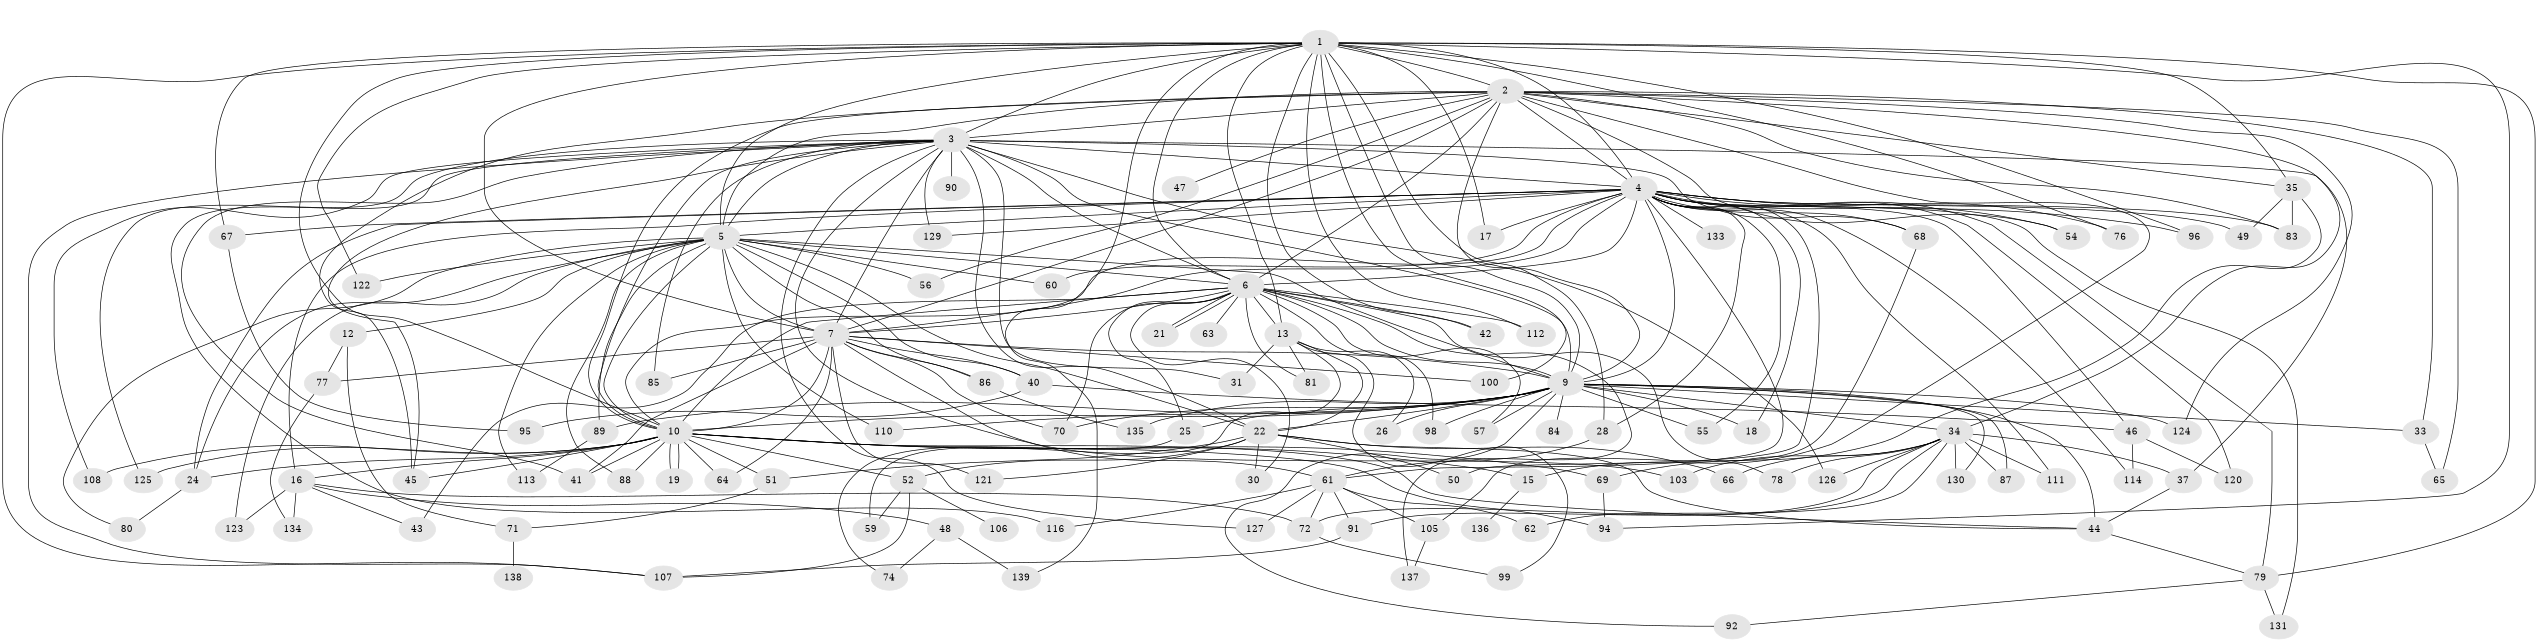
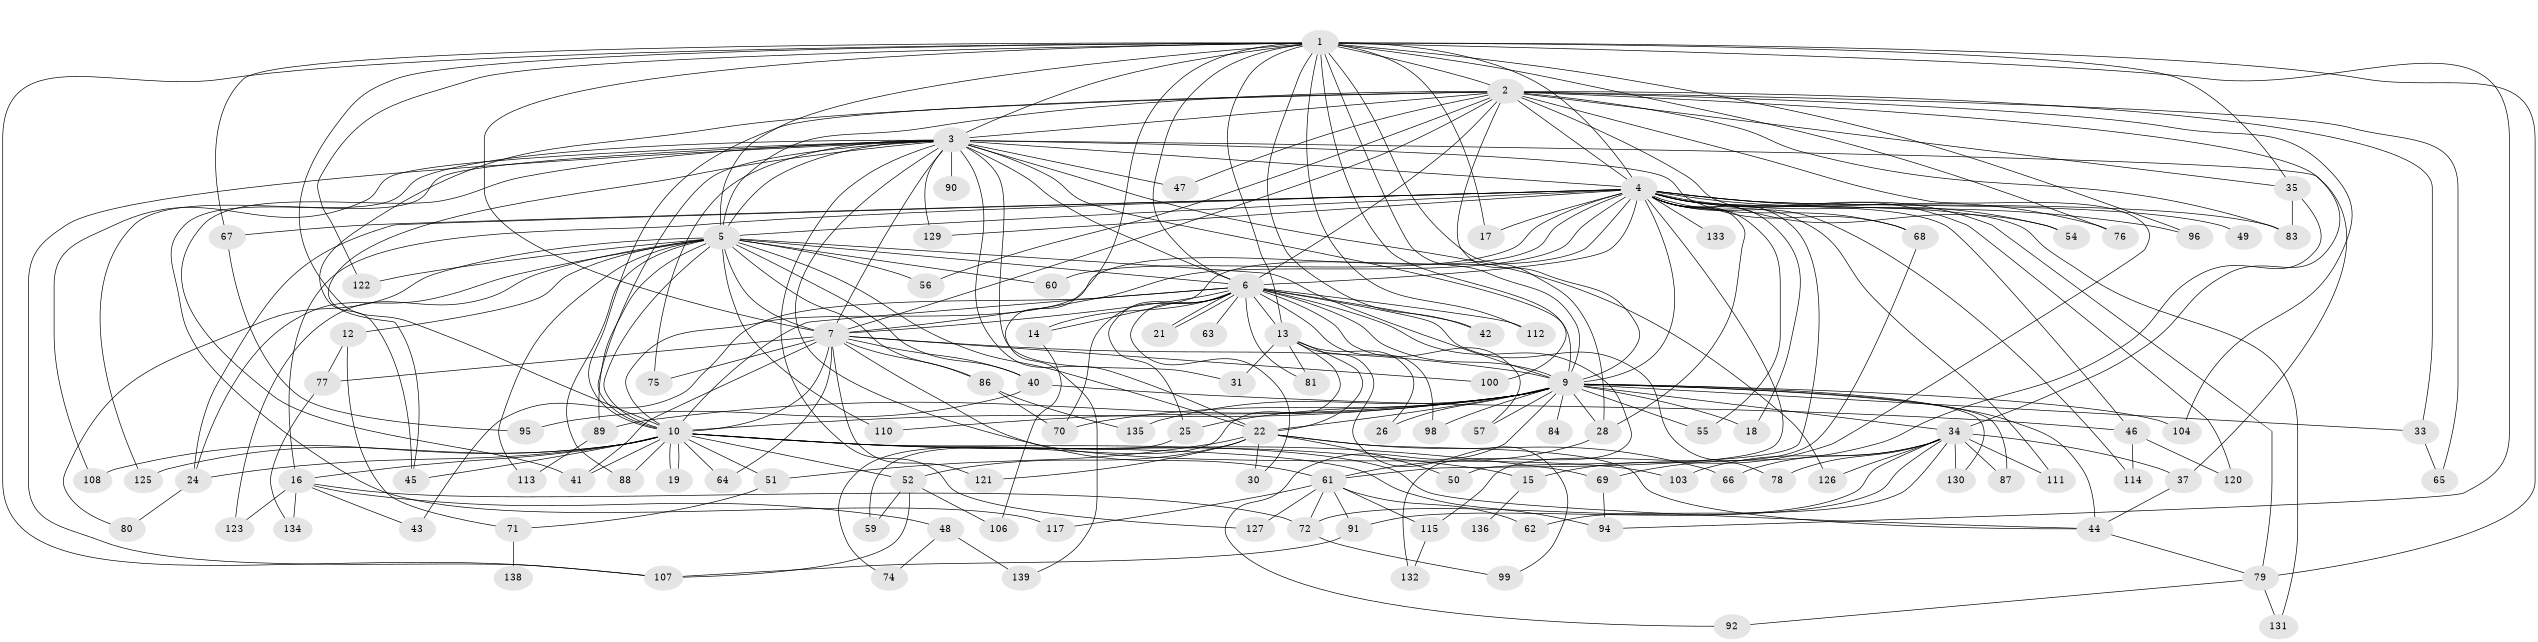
none -> (1066, 164)
(2268, 213) -> none
none -> (1034, 335)
(946, 382) -> (1025, 409)
(654, 383) -> (654, 383)
none -> (1587, 411)
(2182, 432) -> (2182, 432)
(1056, 529) -> (1056, 529)
(1430, 529) -> (1430, 529)
(1410, 578) -> (1410, 578)
